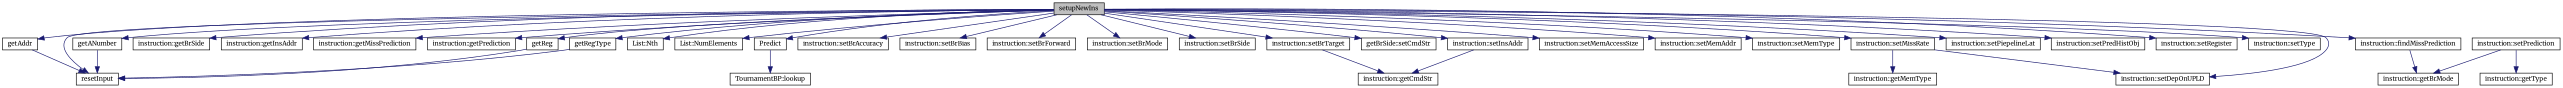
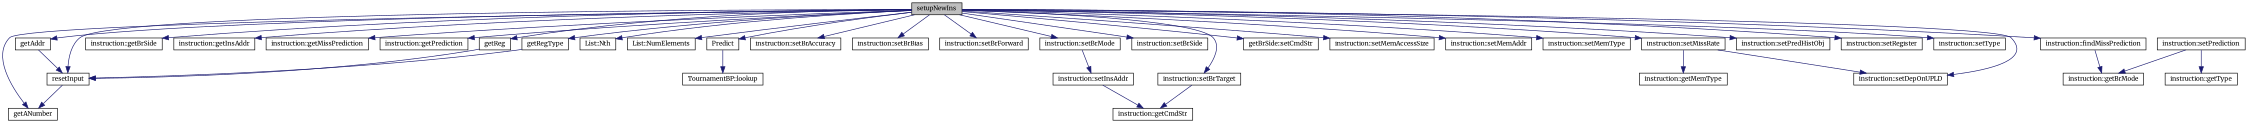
(1315, 26) -> (1085, 59)
(1993, 44) -> none
(97, 58) -> (53, 94)
